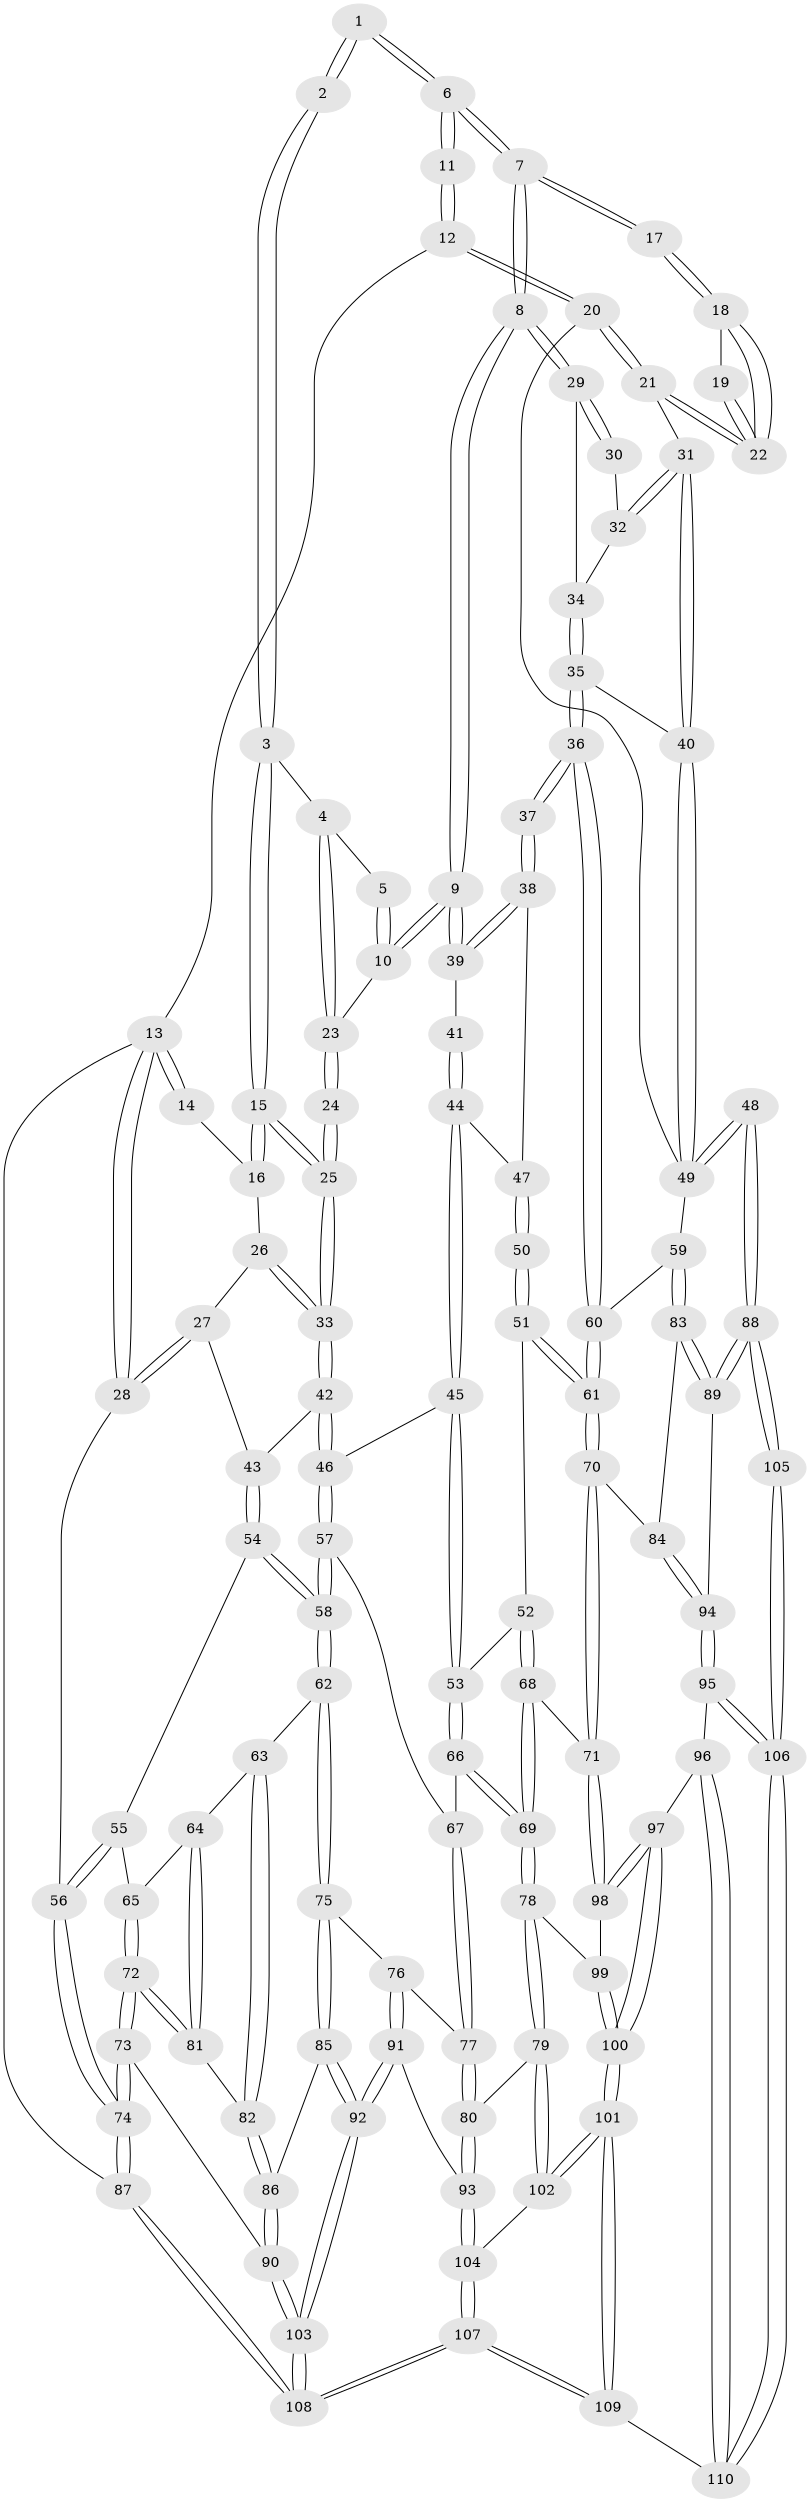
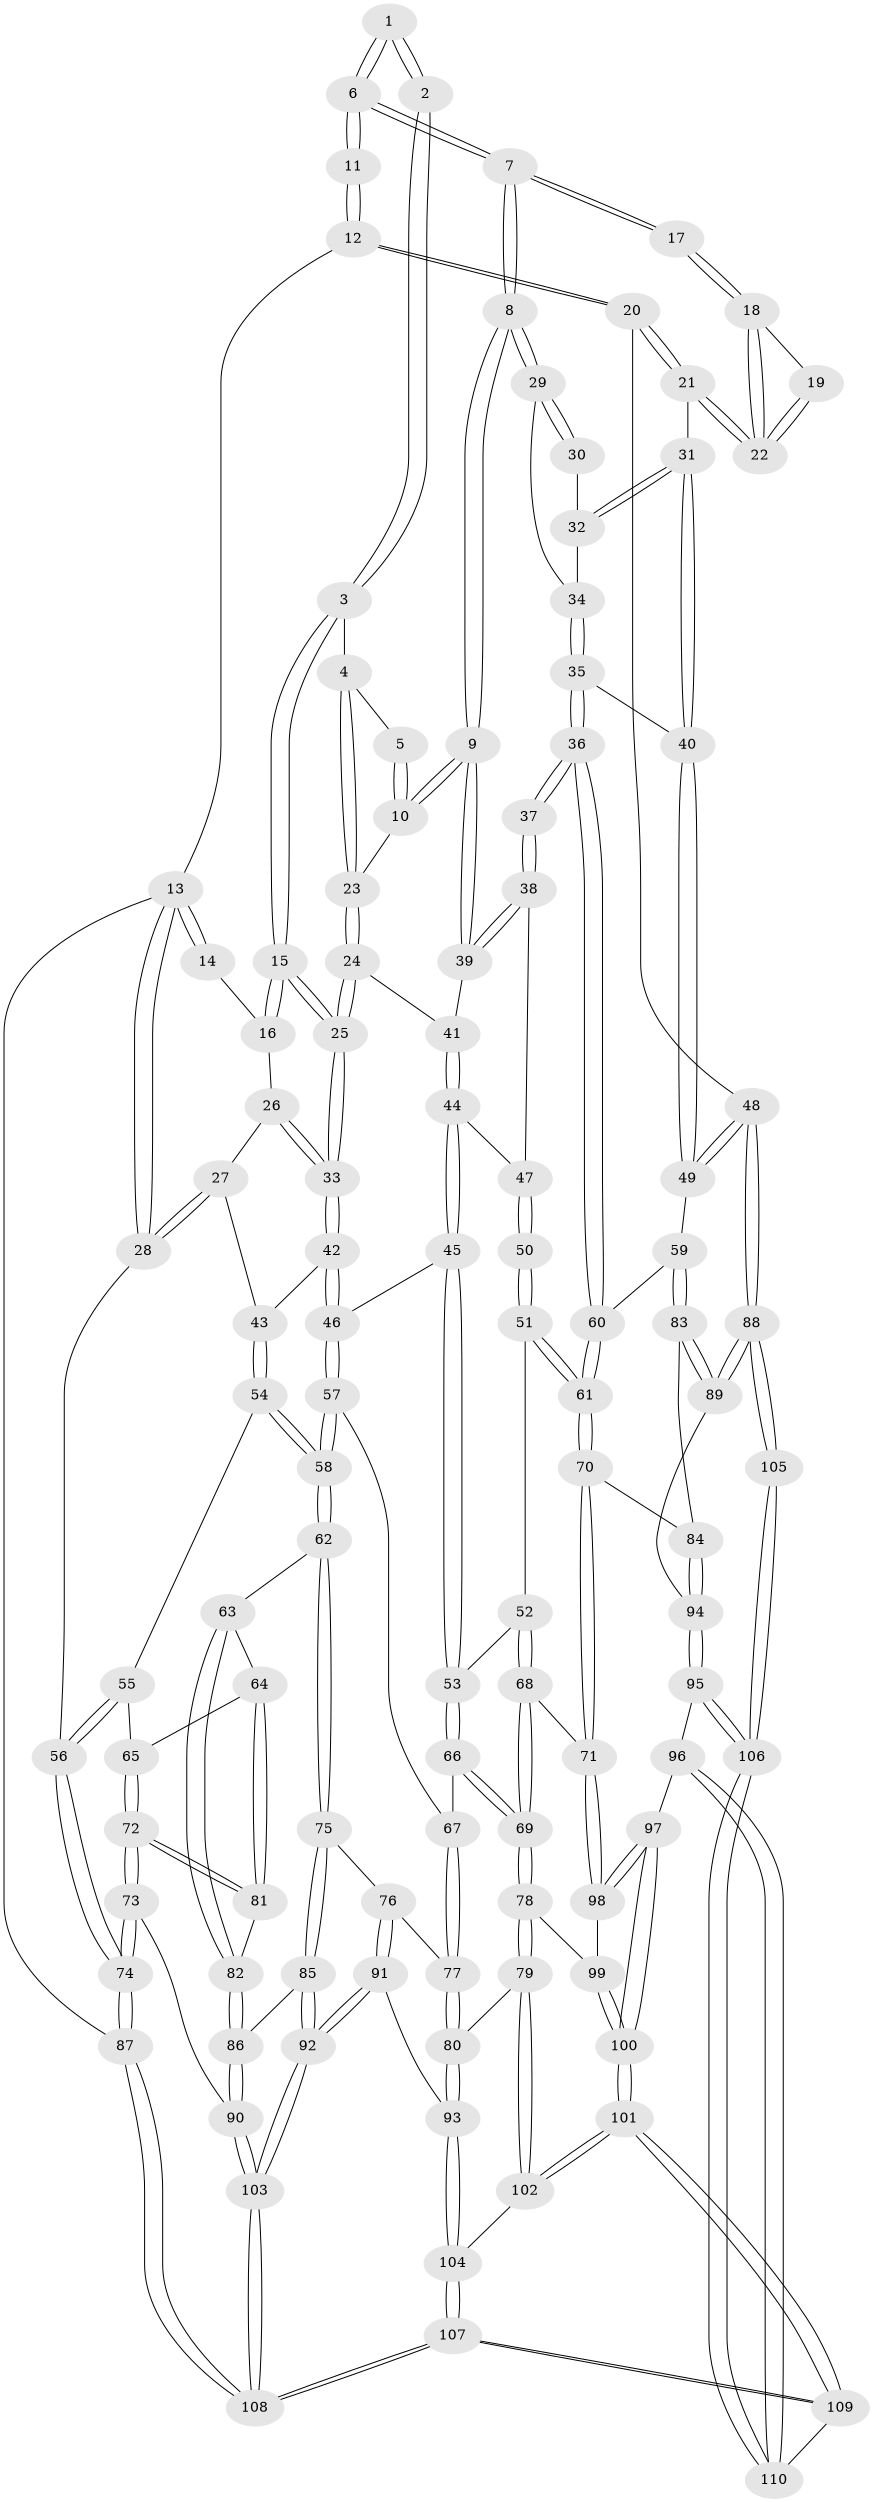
(605, 719) -> (634, 729)
none -> (403, 998)
